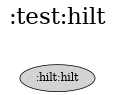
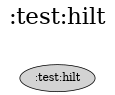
(57, 78) -> (57, 78)
